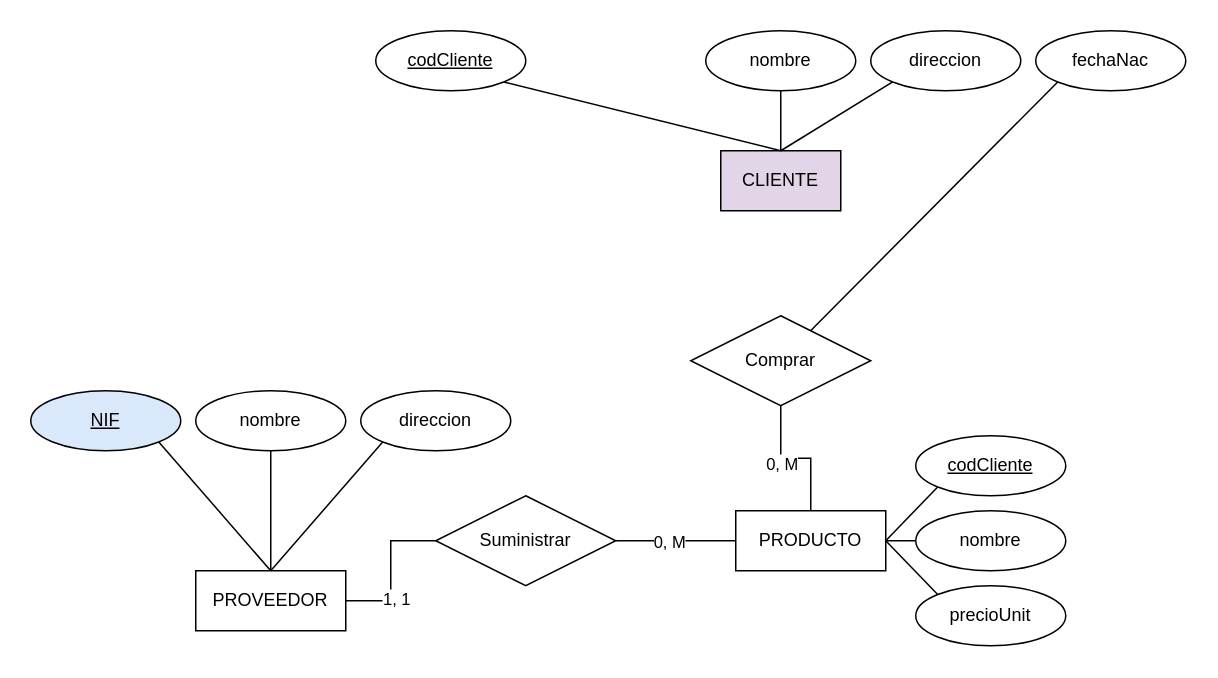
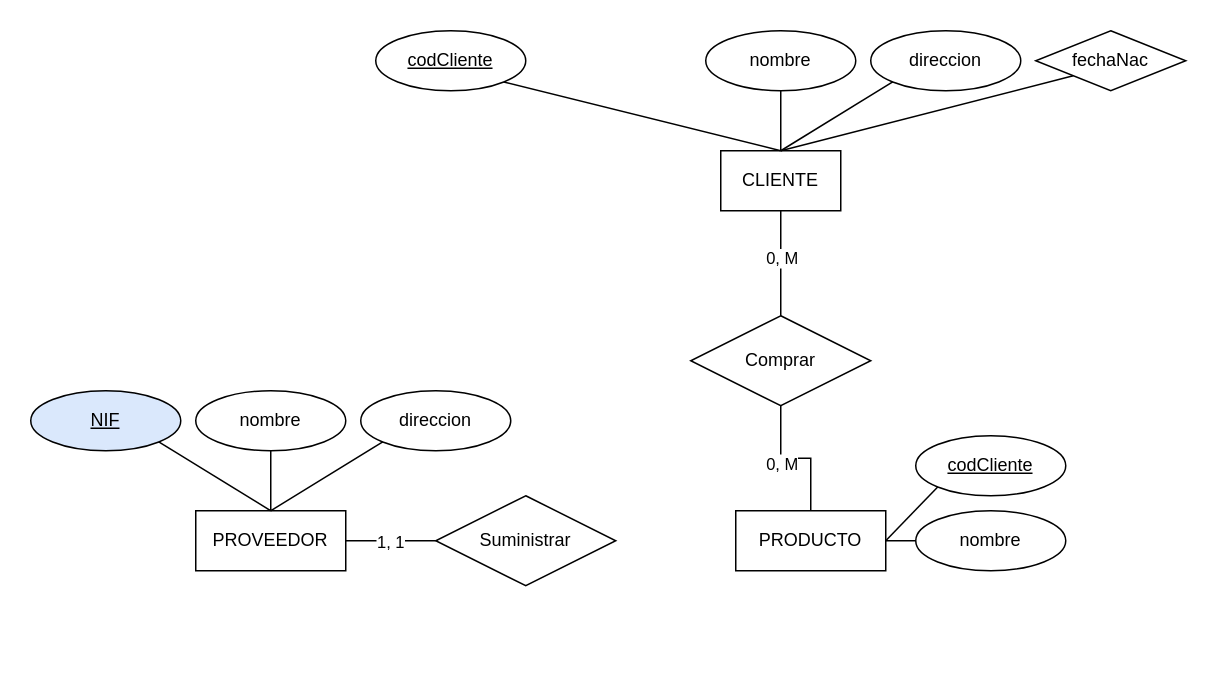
(1111, 61) -> (1111, 61)
(781, 181) -> (781, 181)
(934, 206) -> (927, 113)
none -> (781, 292)
(704, 541) -> none
(912, 568) -> none
(271, 601) -> (271, 541)
(991, 616) -> none
